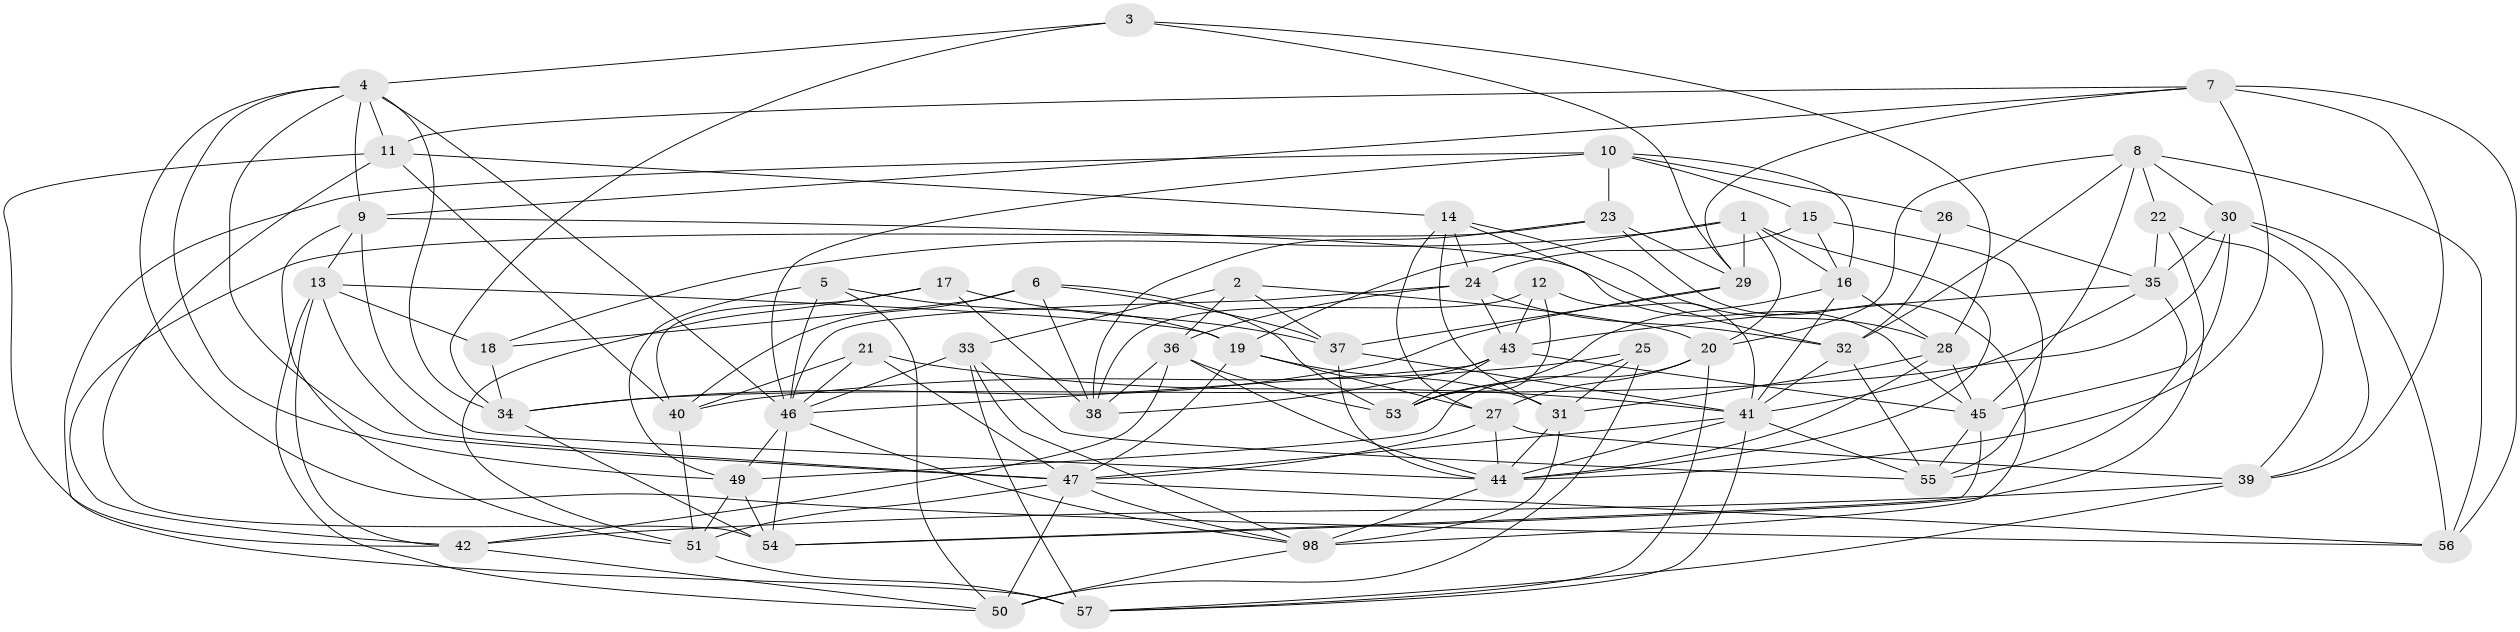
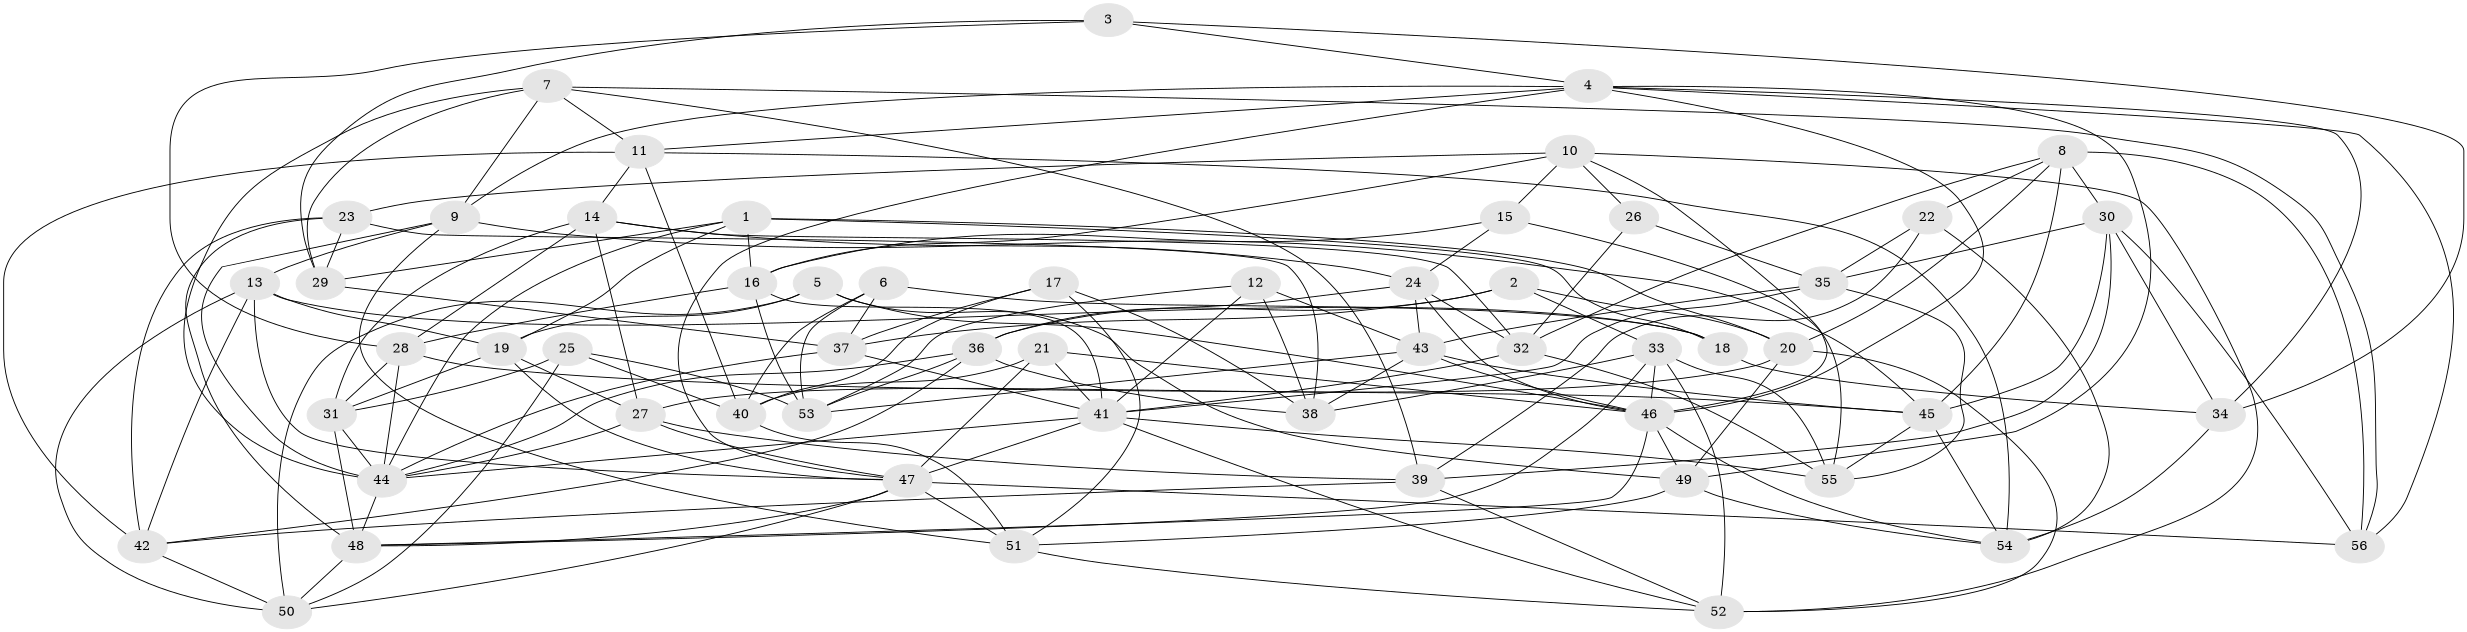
(1066, 349) -> (1559, 370)
(1369, 366) -> none
(1311, 547) -> (356, 547)
(1085, 612) -> (1719, 612)
